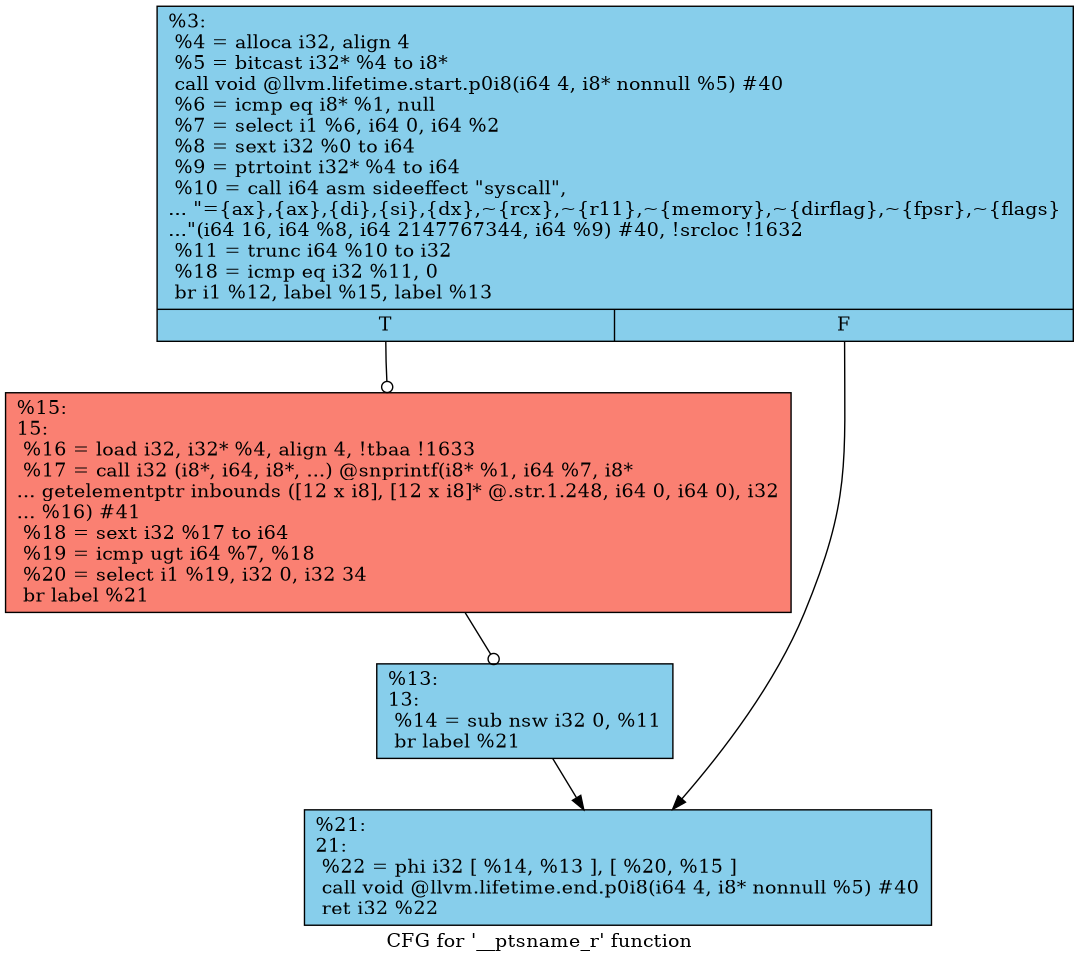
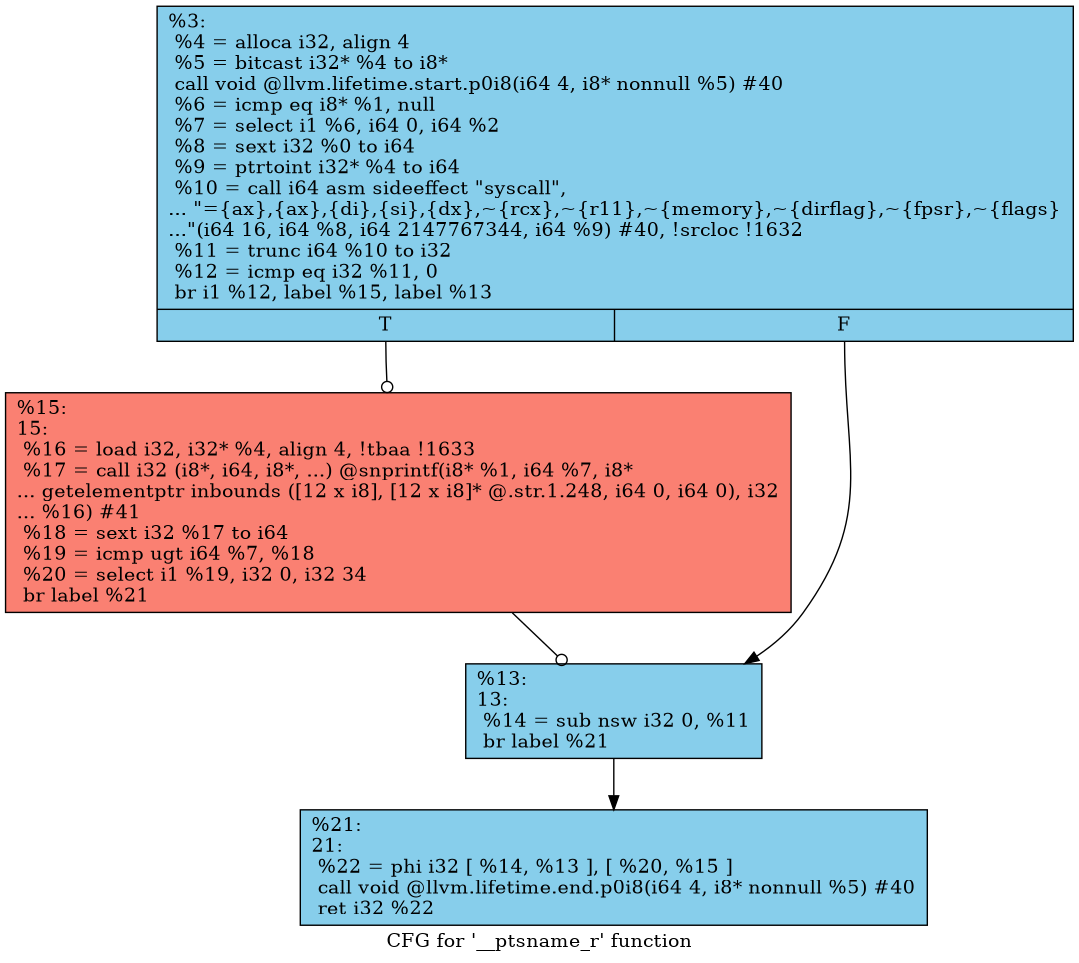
(304, 272) -> (304, 272)
(814, 588) -> (848, 514)
